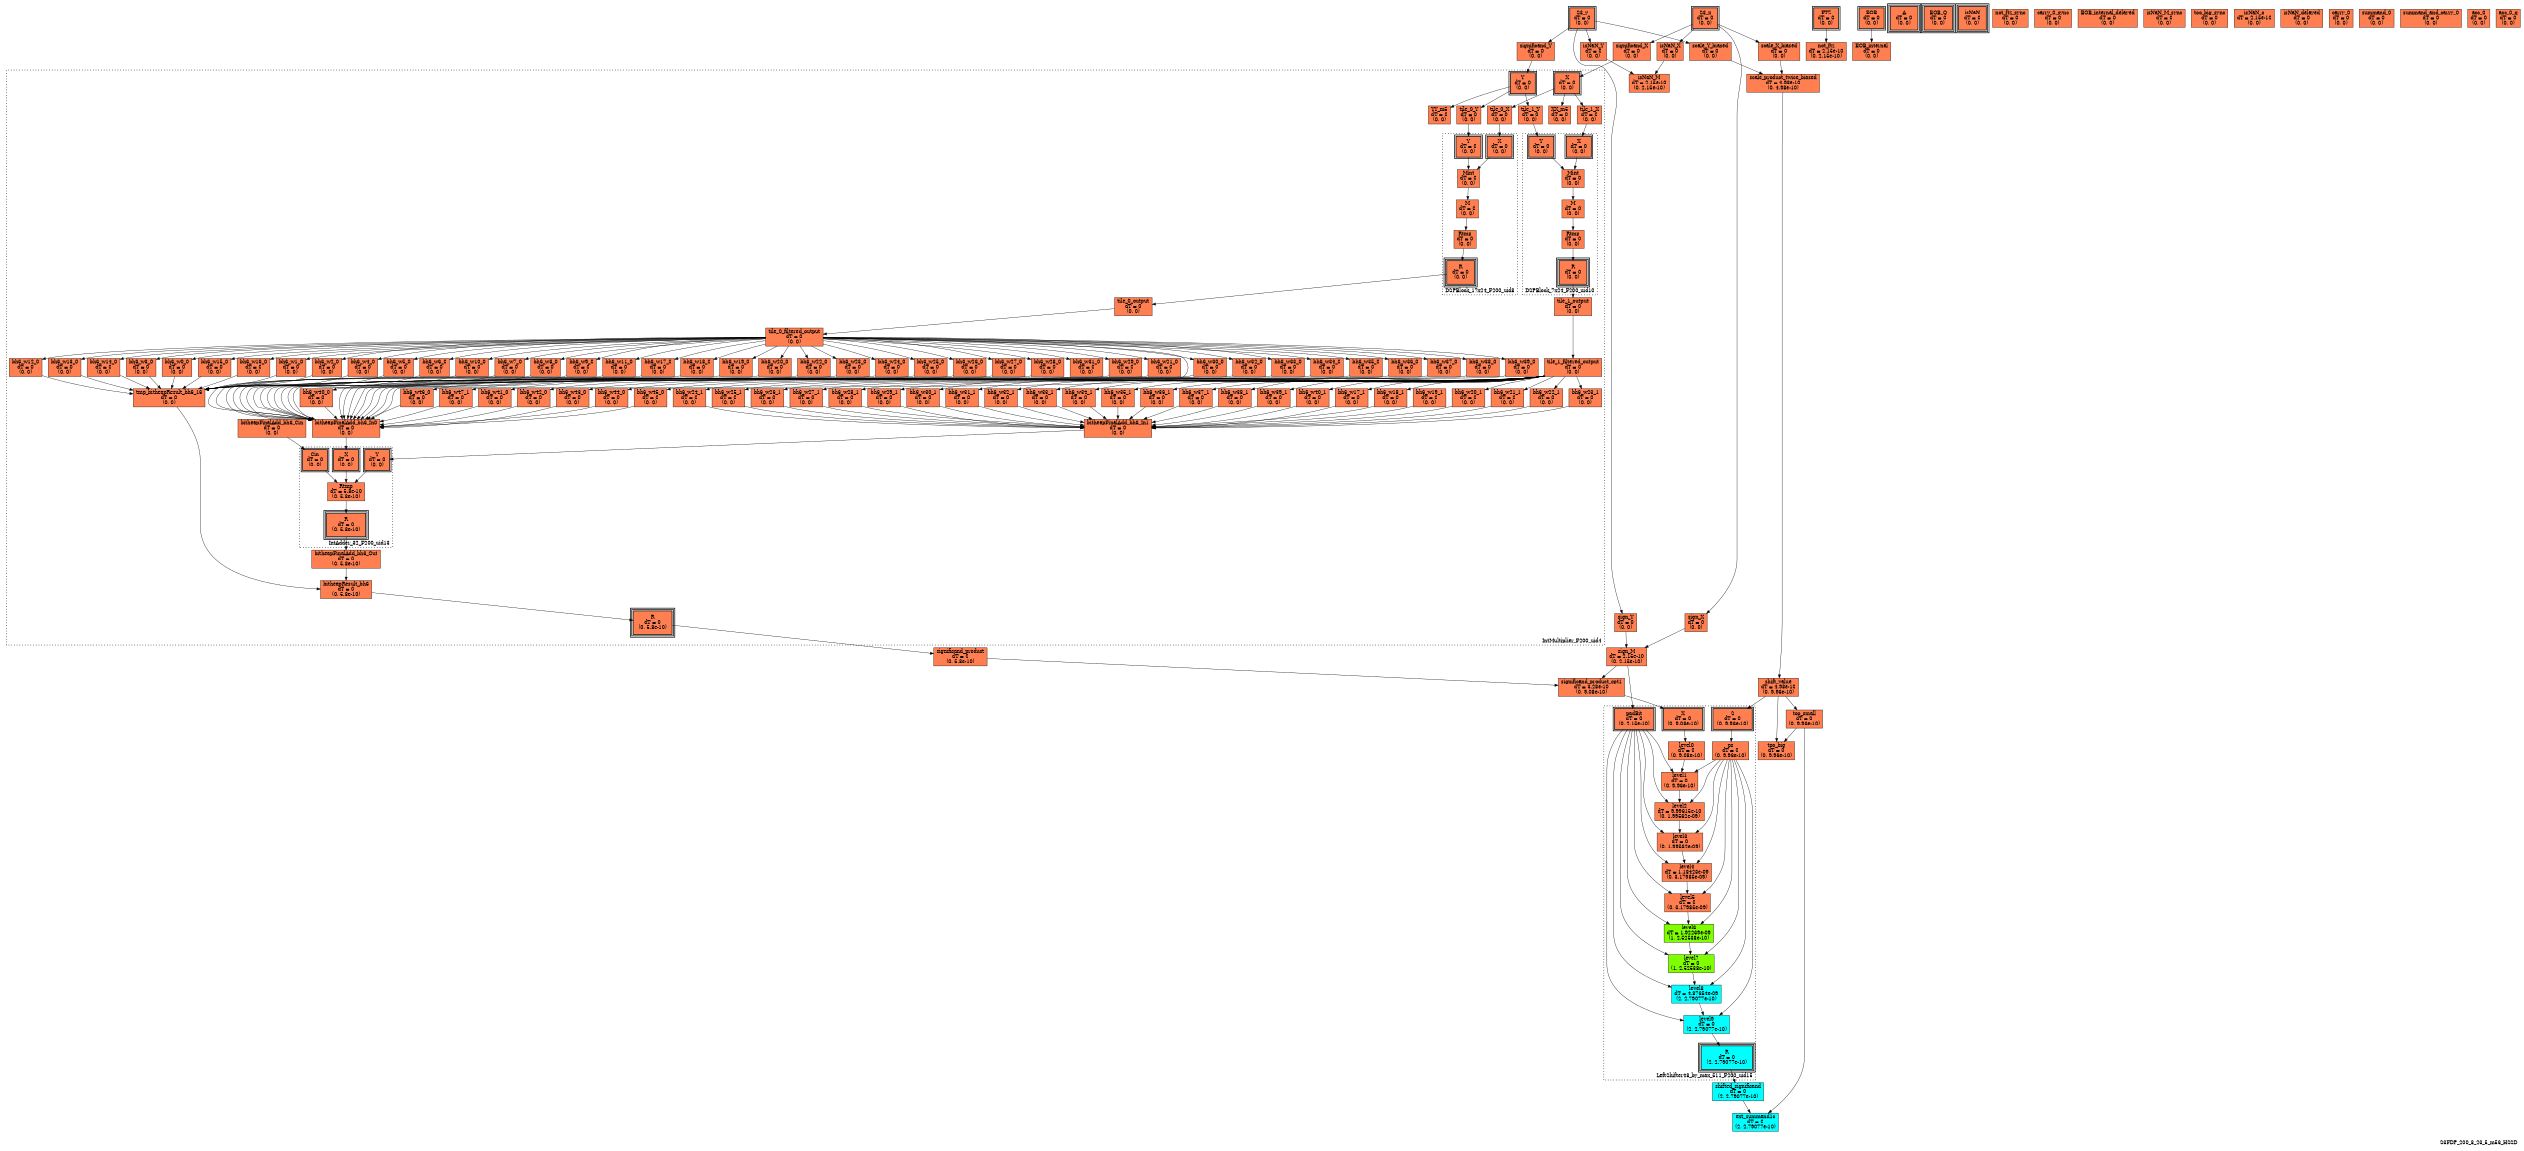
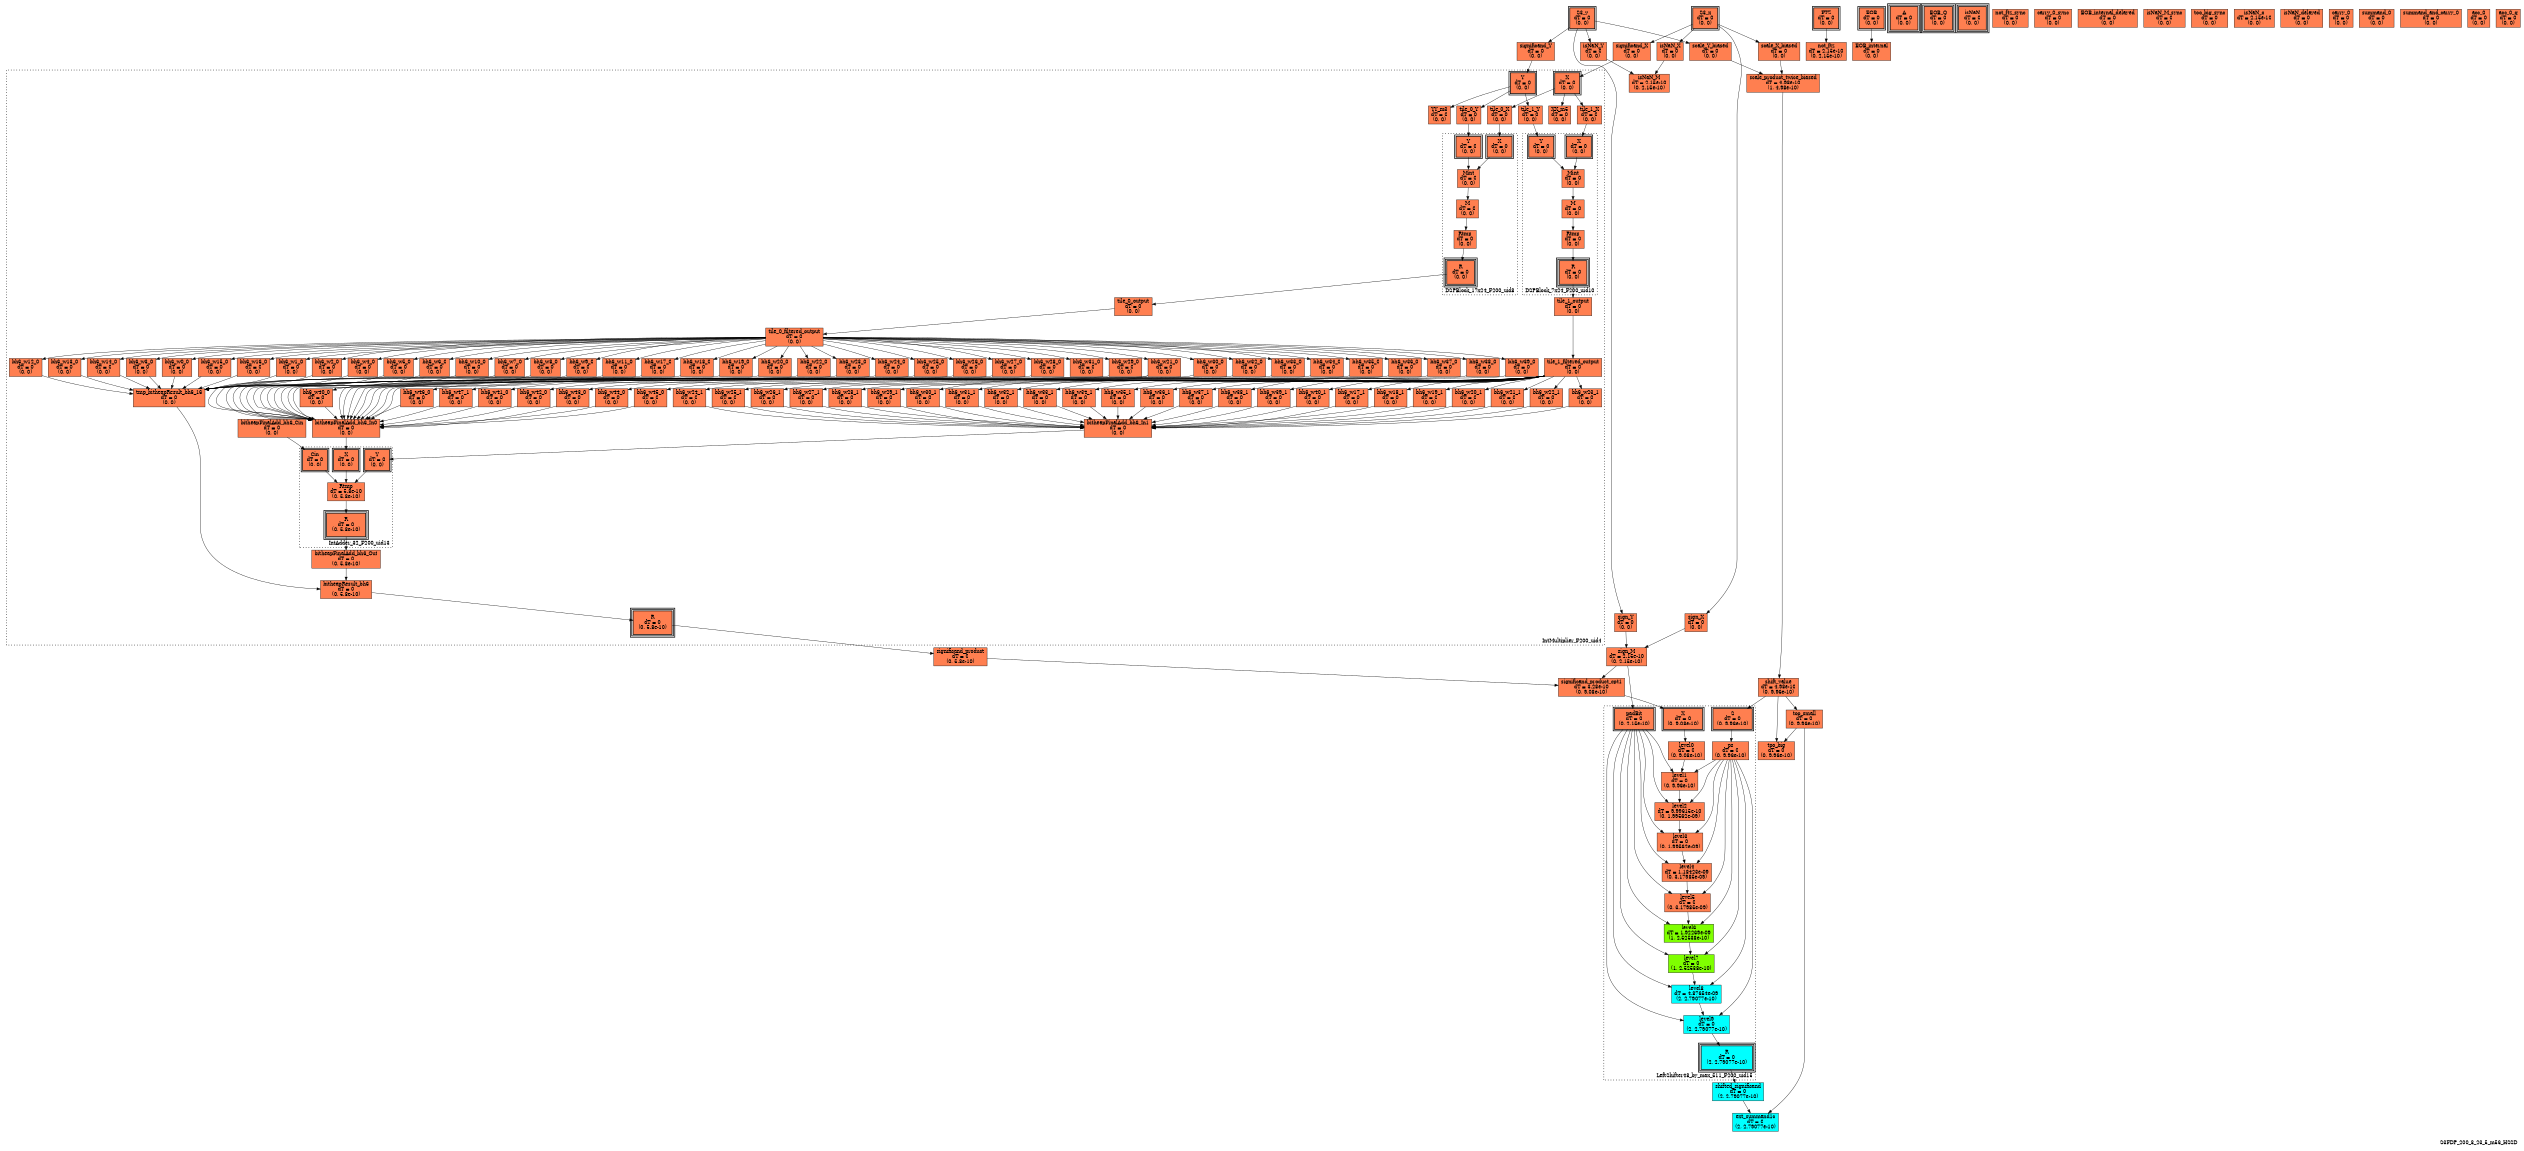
(1783, 83) -> (1783, 83)
(1439, 115) -> (1439, 115)
none -> (1497, 382)
(1074, 384) -> (742, 383)
